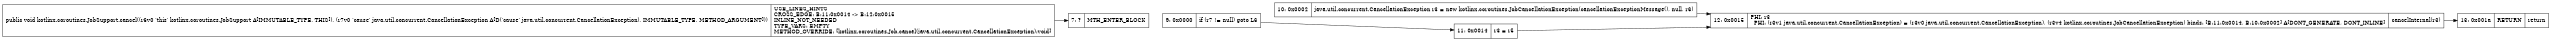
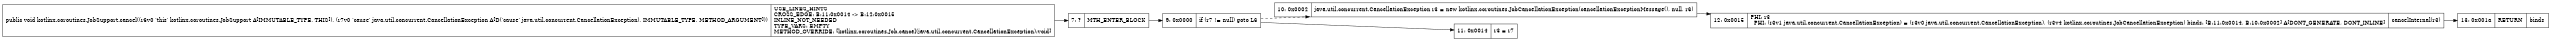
none -> (1283, 18)
(2537, 20) -> (2537, 20)
none -> (1154, 21)
(1612, 29) -> none
(1504, 31) -> (1504, 31)
